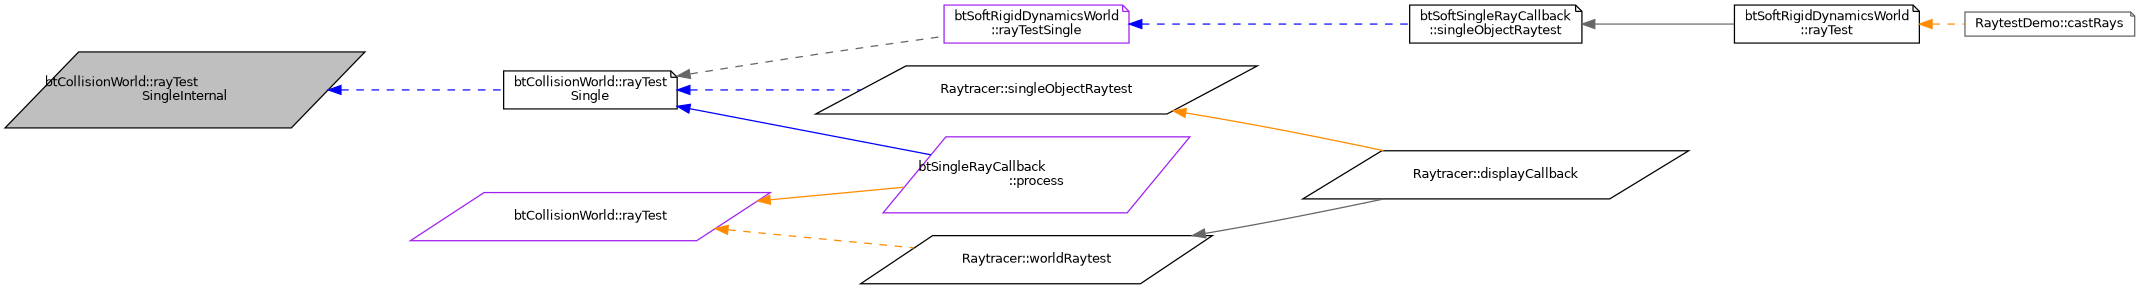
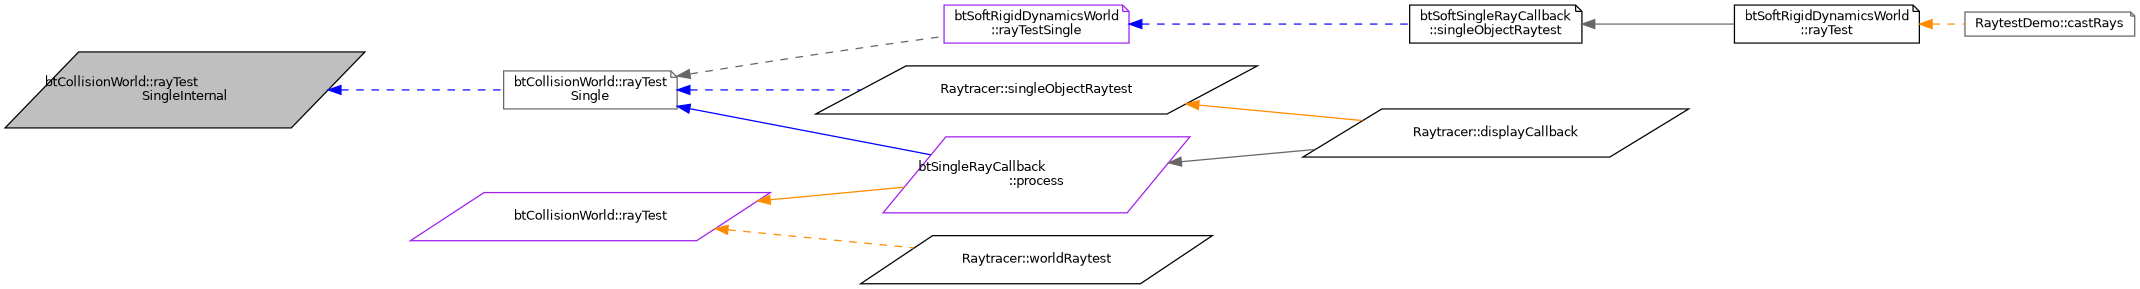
(590, 90) -> (590, 90)
(1295, 217) -> (1248, 156)
